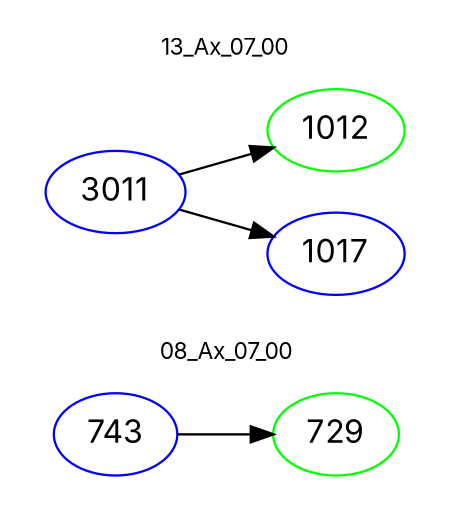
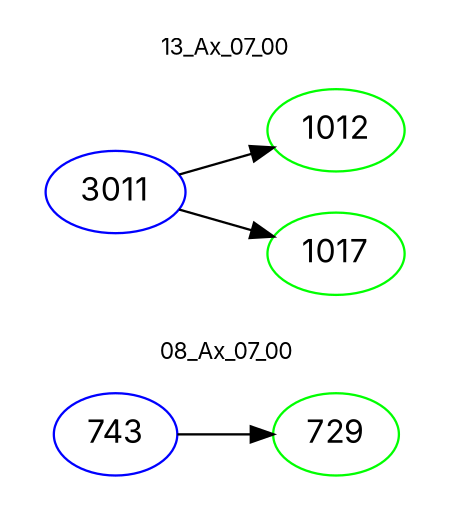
(336, 254) -> (336, 254)
